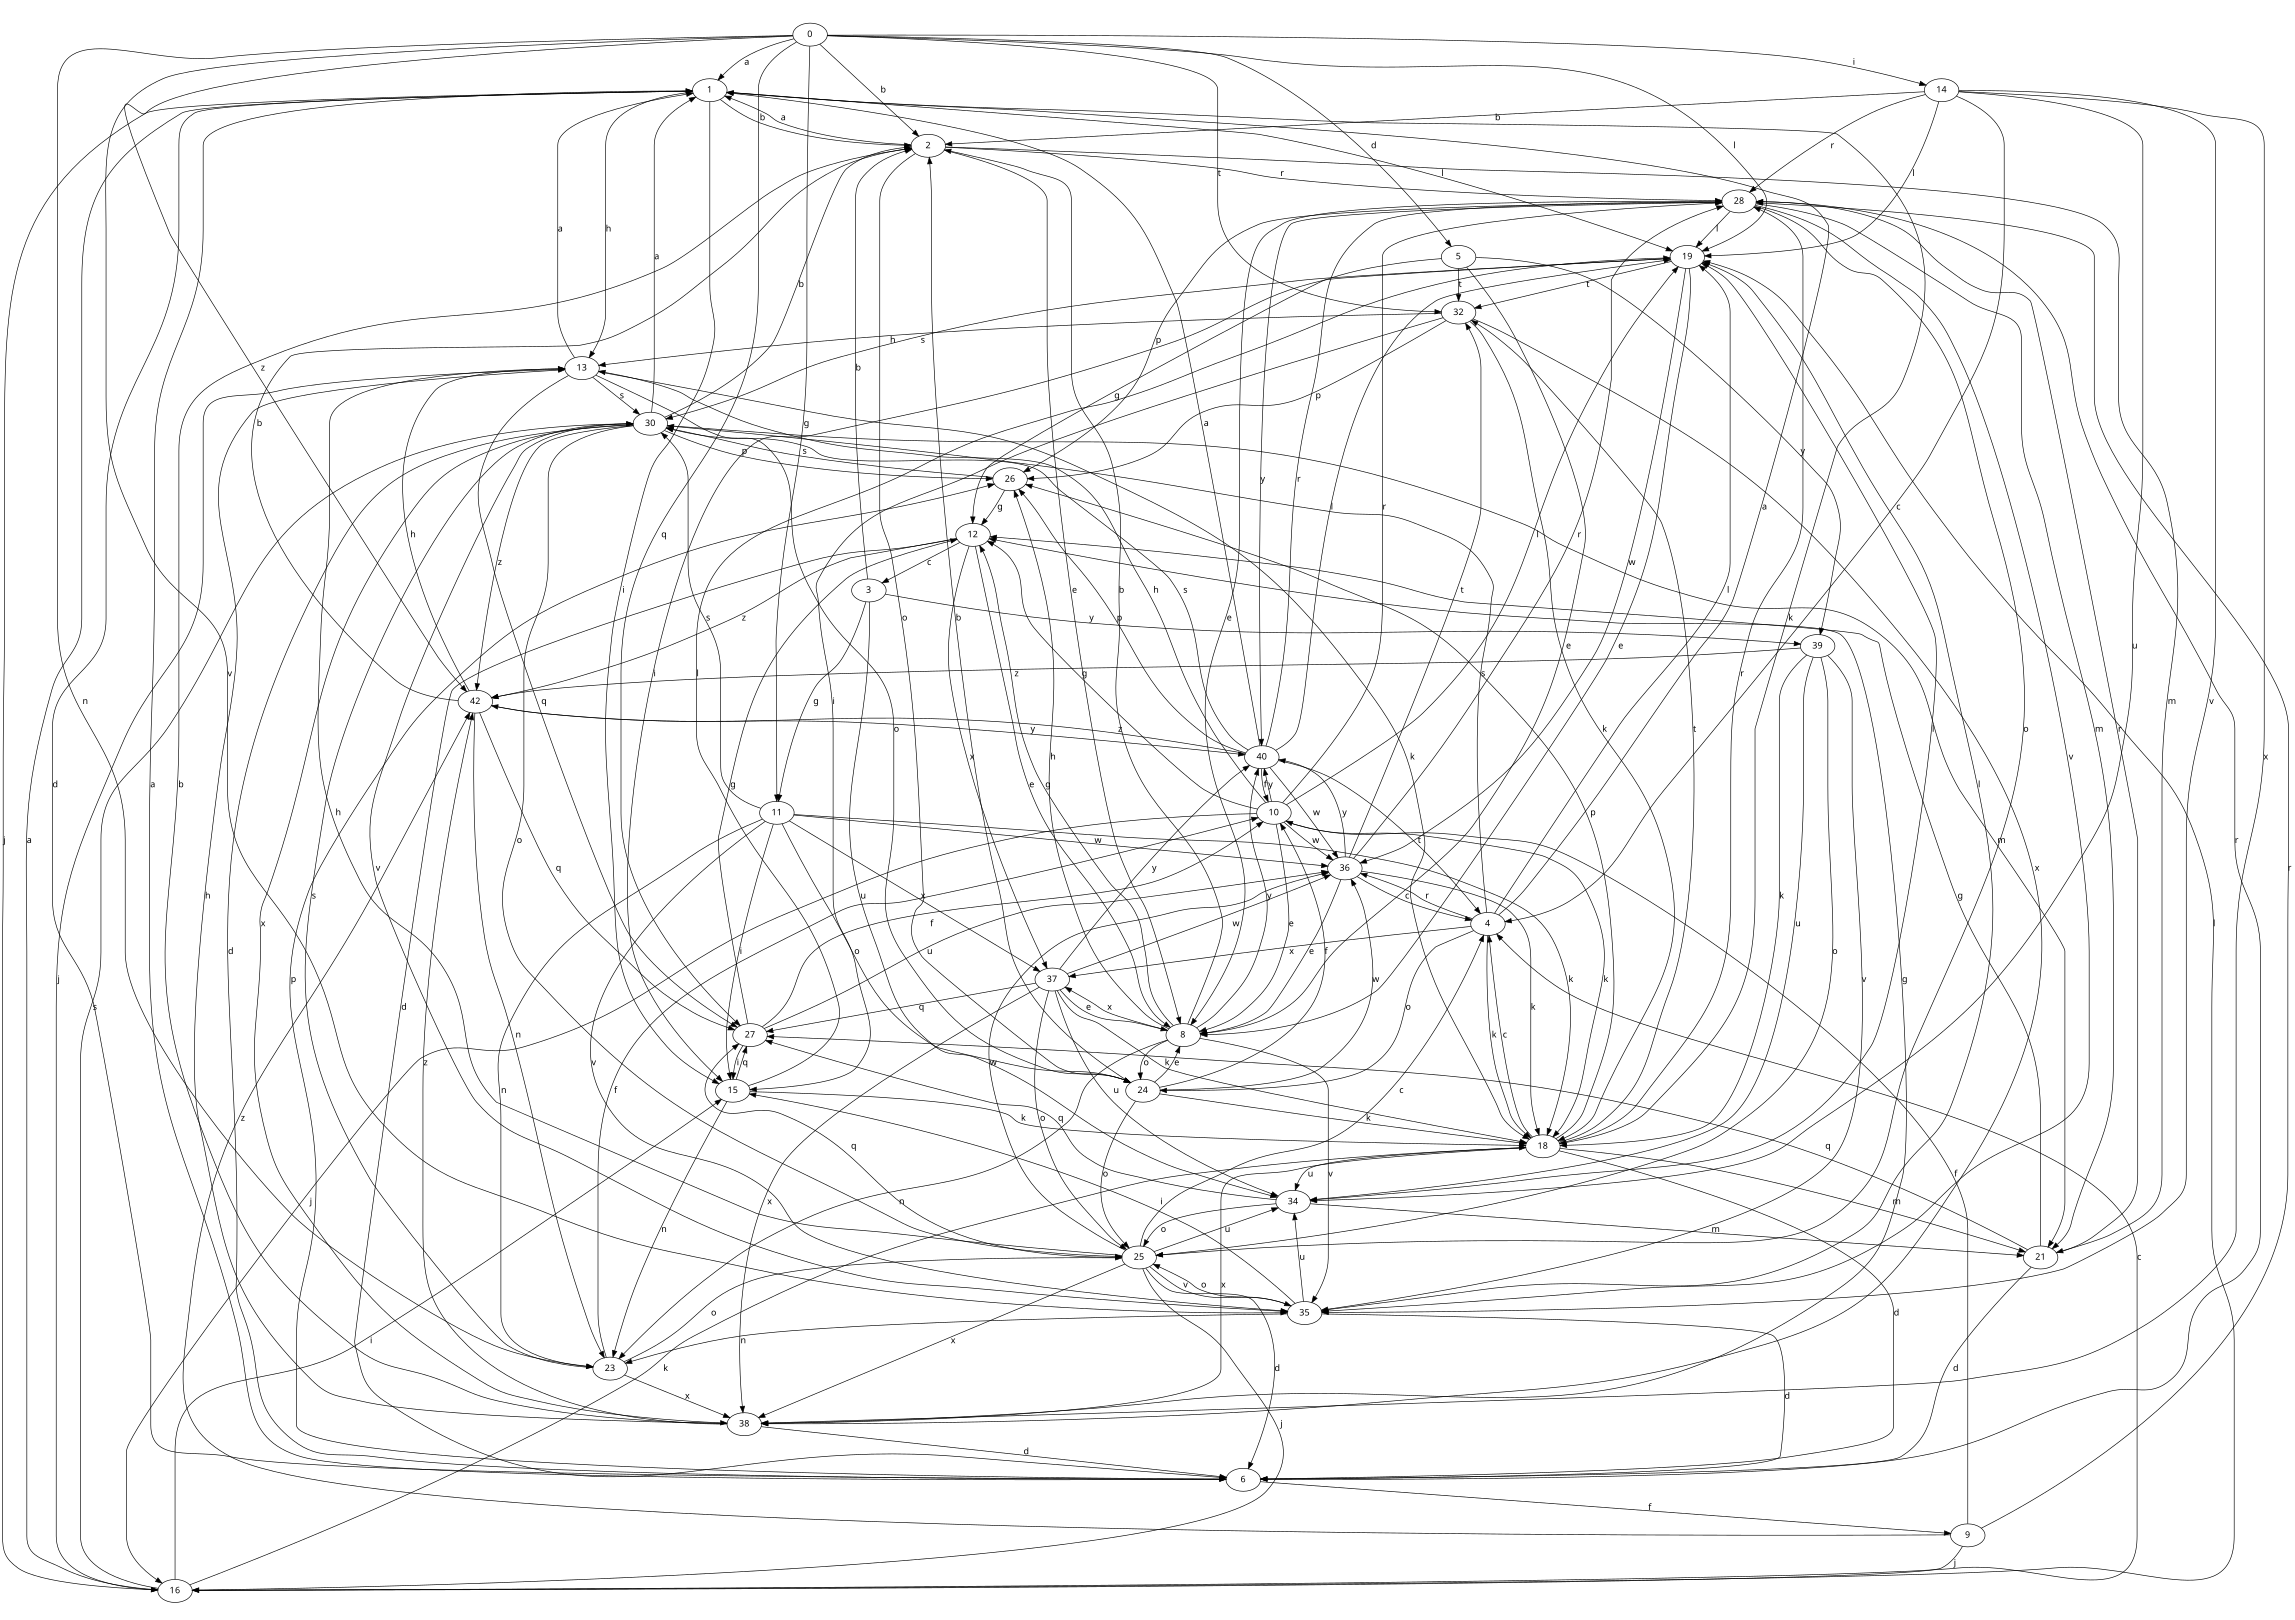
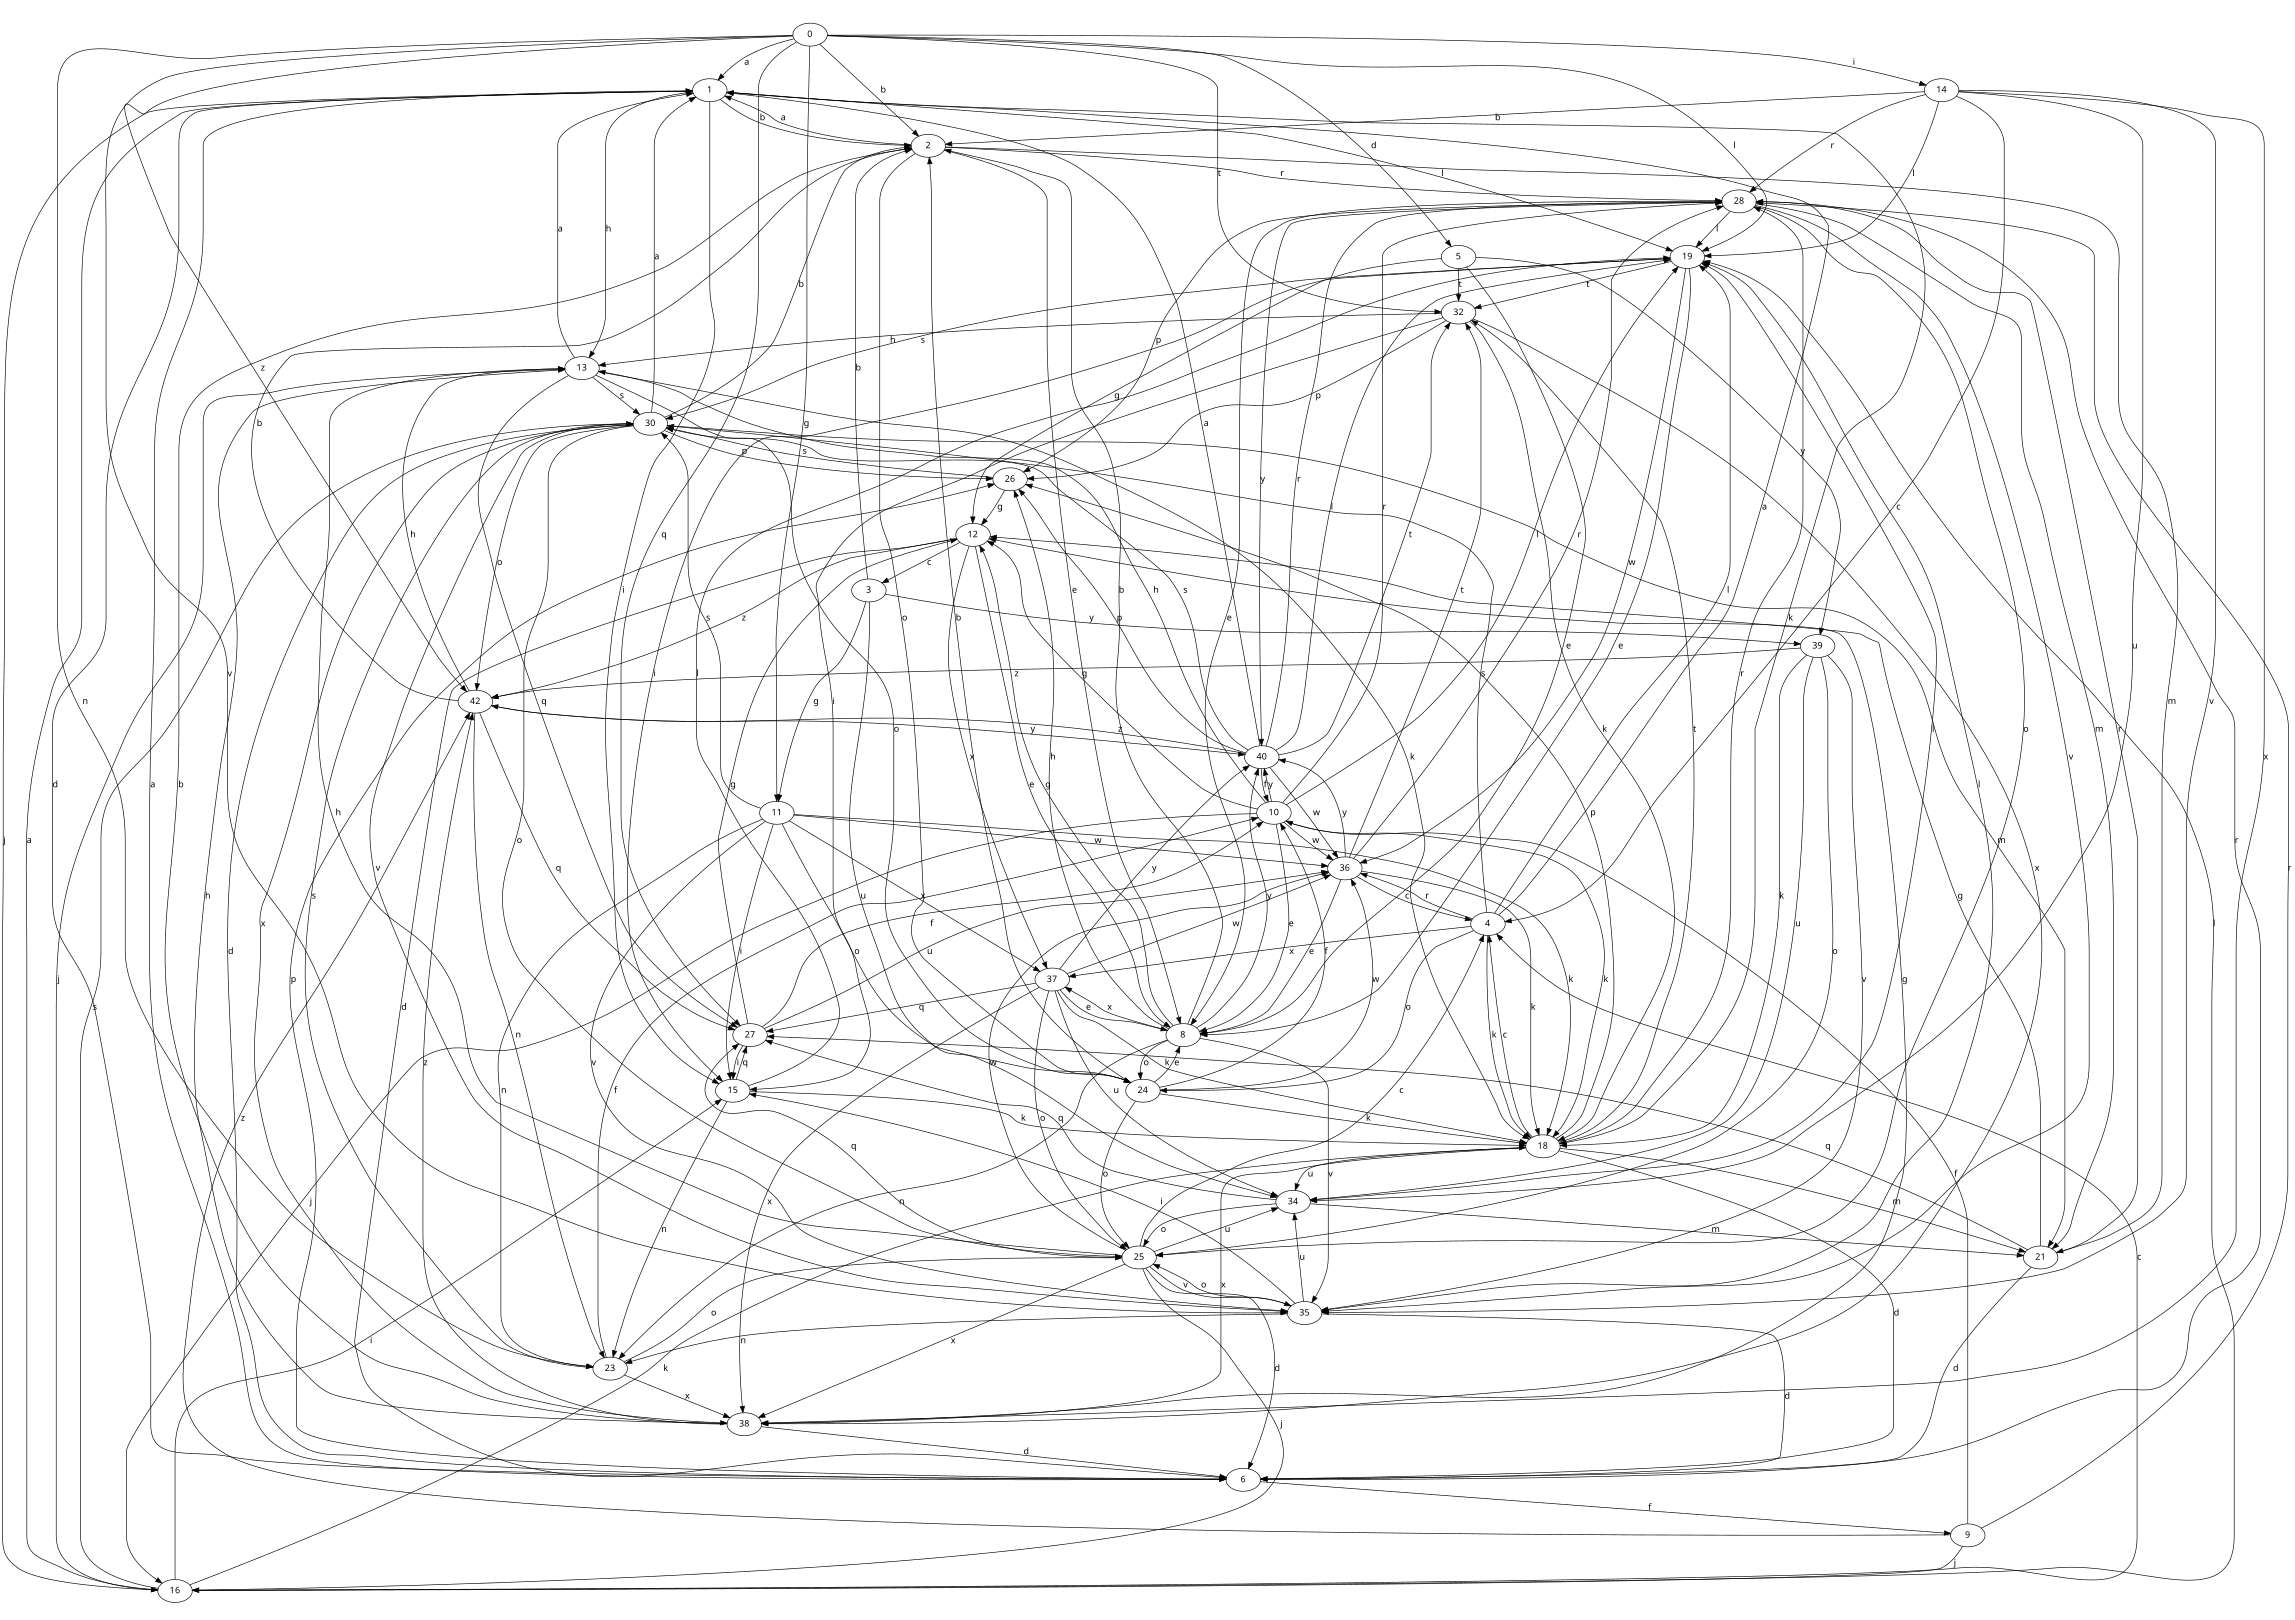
(500, 563) -> (500, 563)
(1384, 814) -> (1396, 560)
